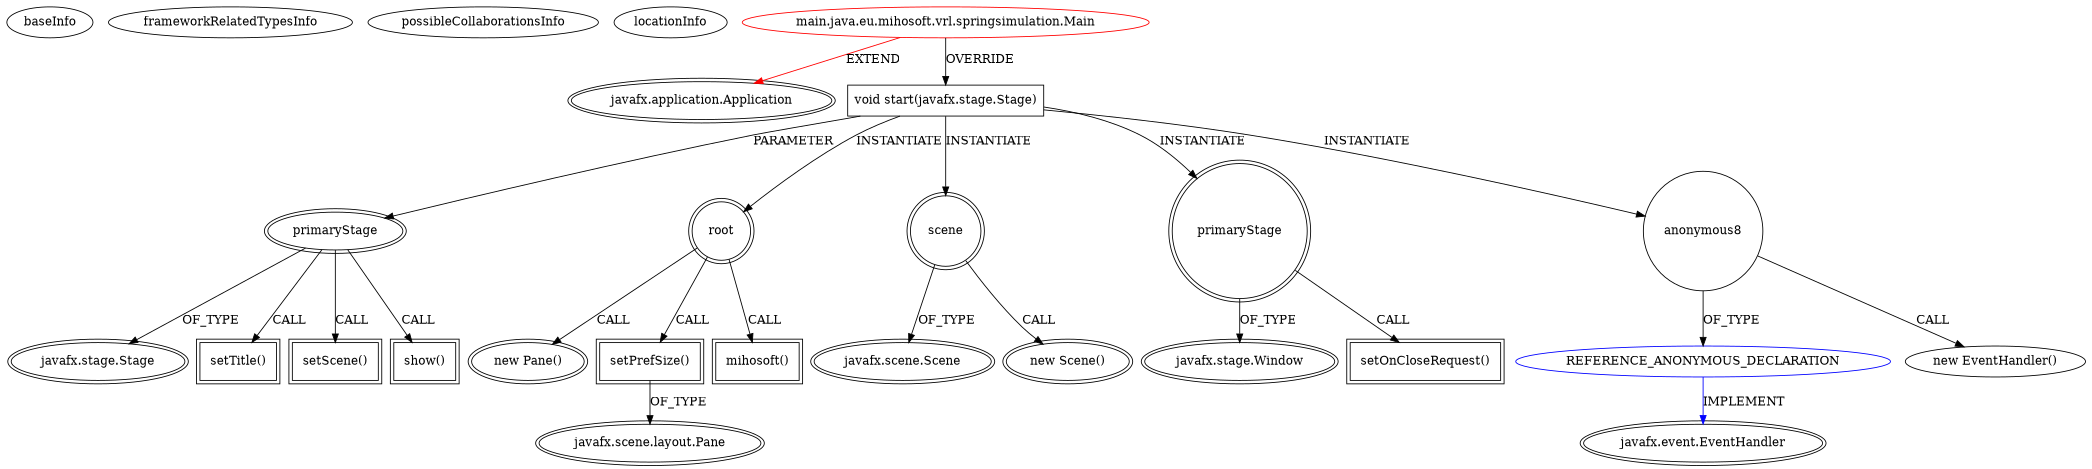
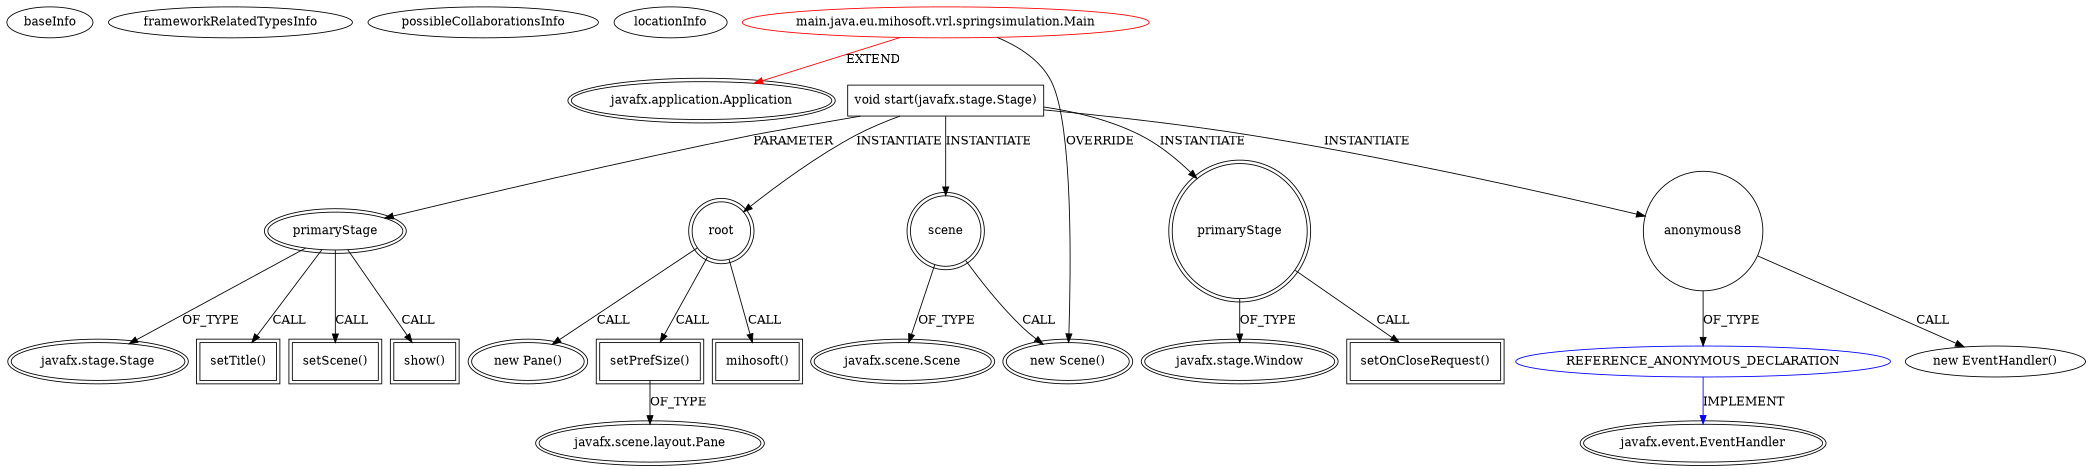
(946, 57) -> (1067, 171)
